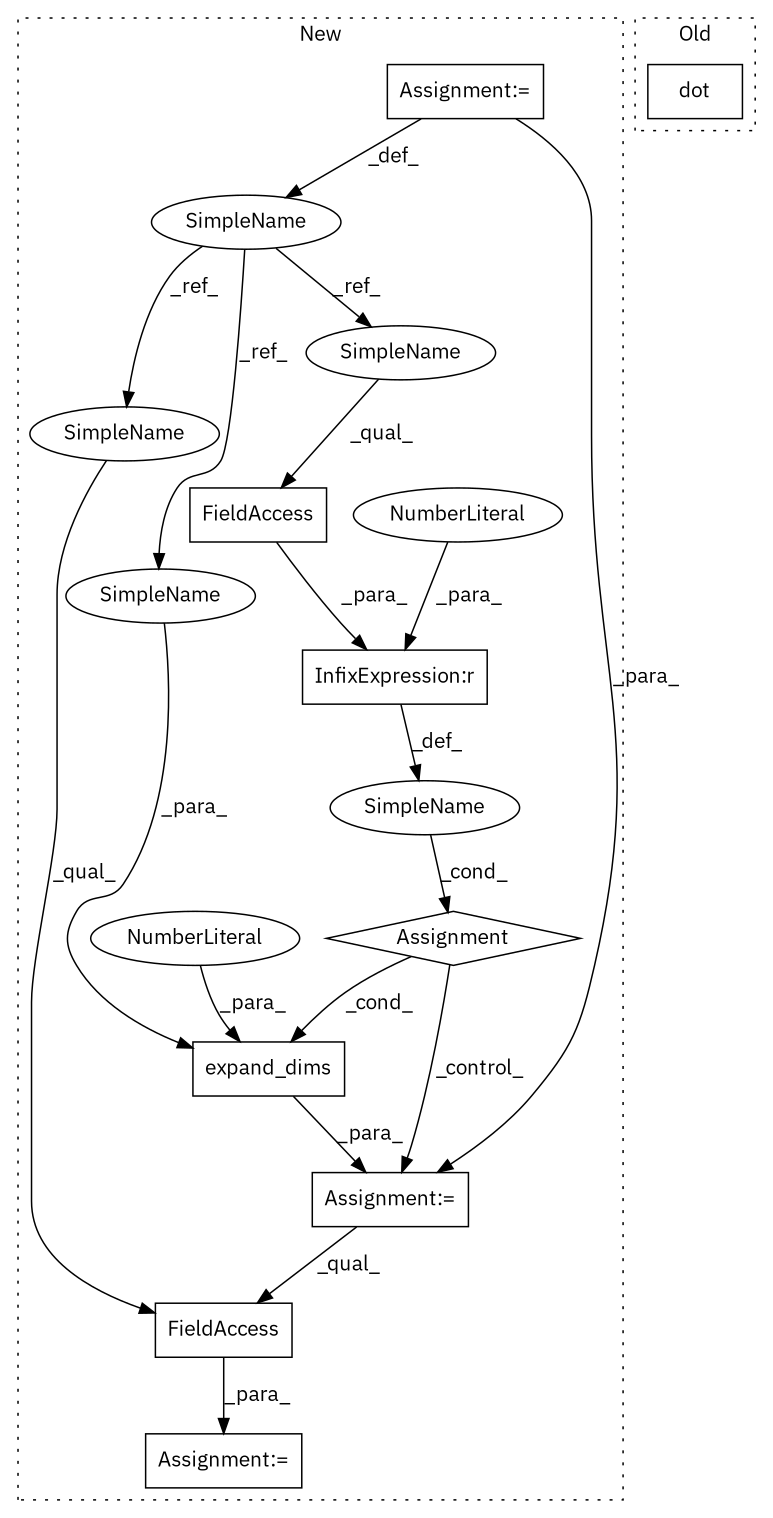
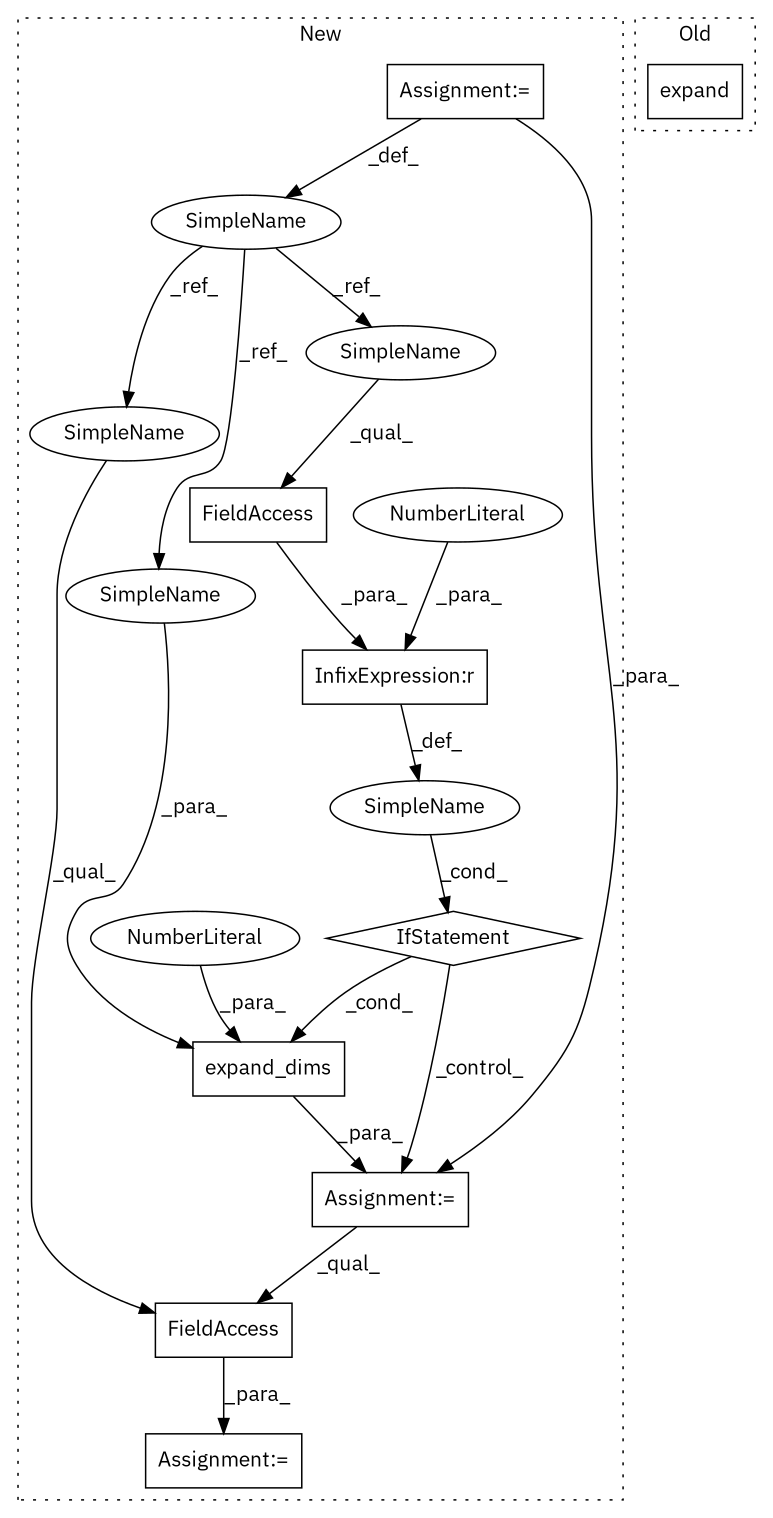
(695, 92) -> (695, 92)
(453, 938) -> (453, 938)
